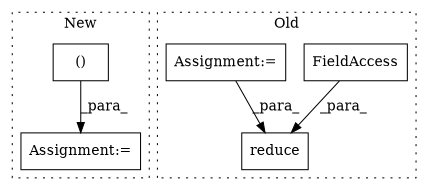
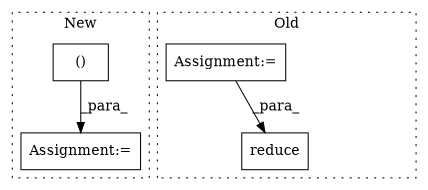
(356, 62) -> none
